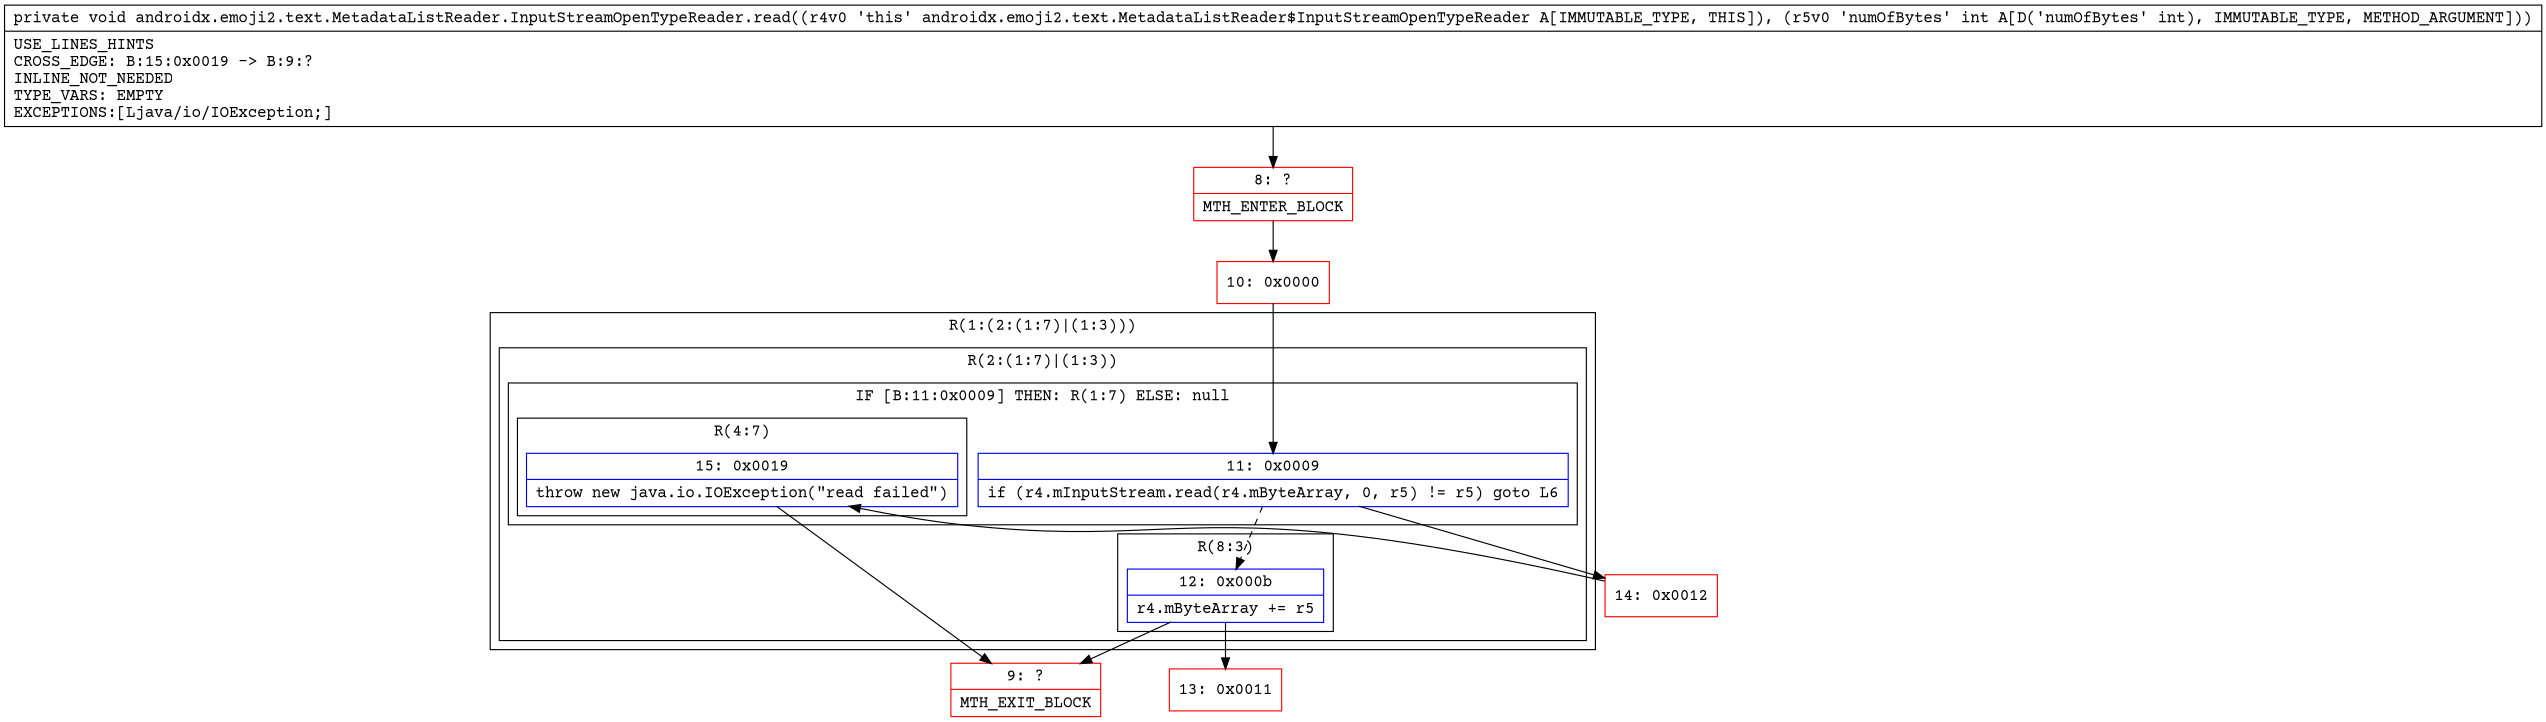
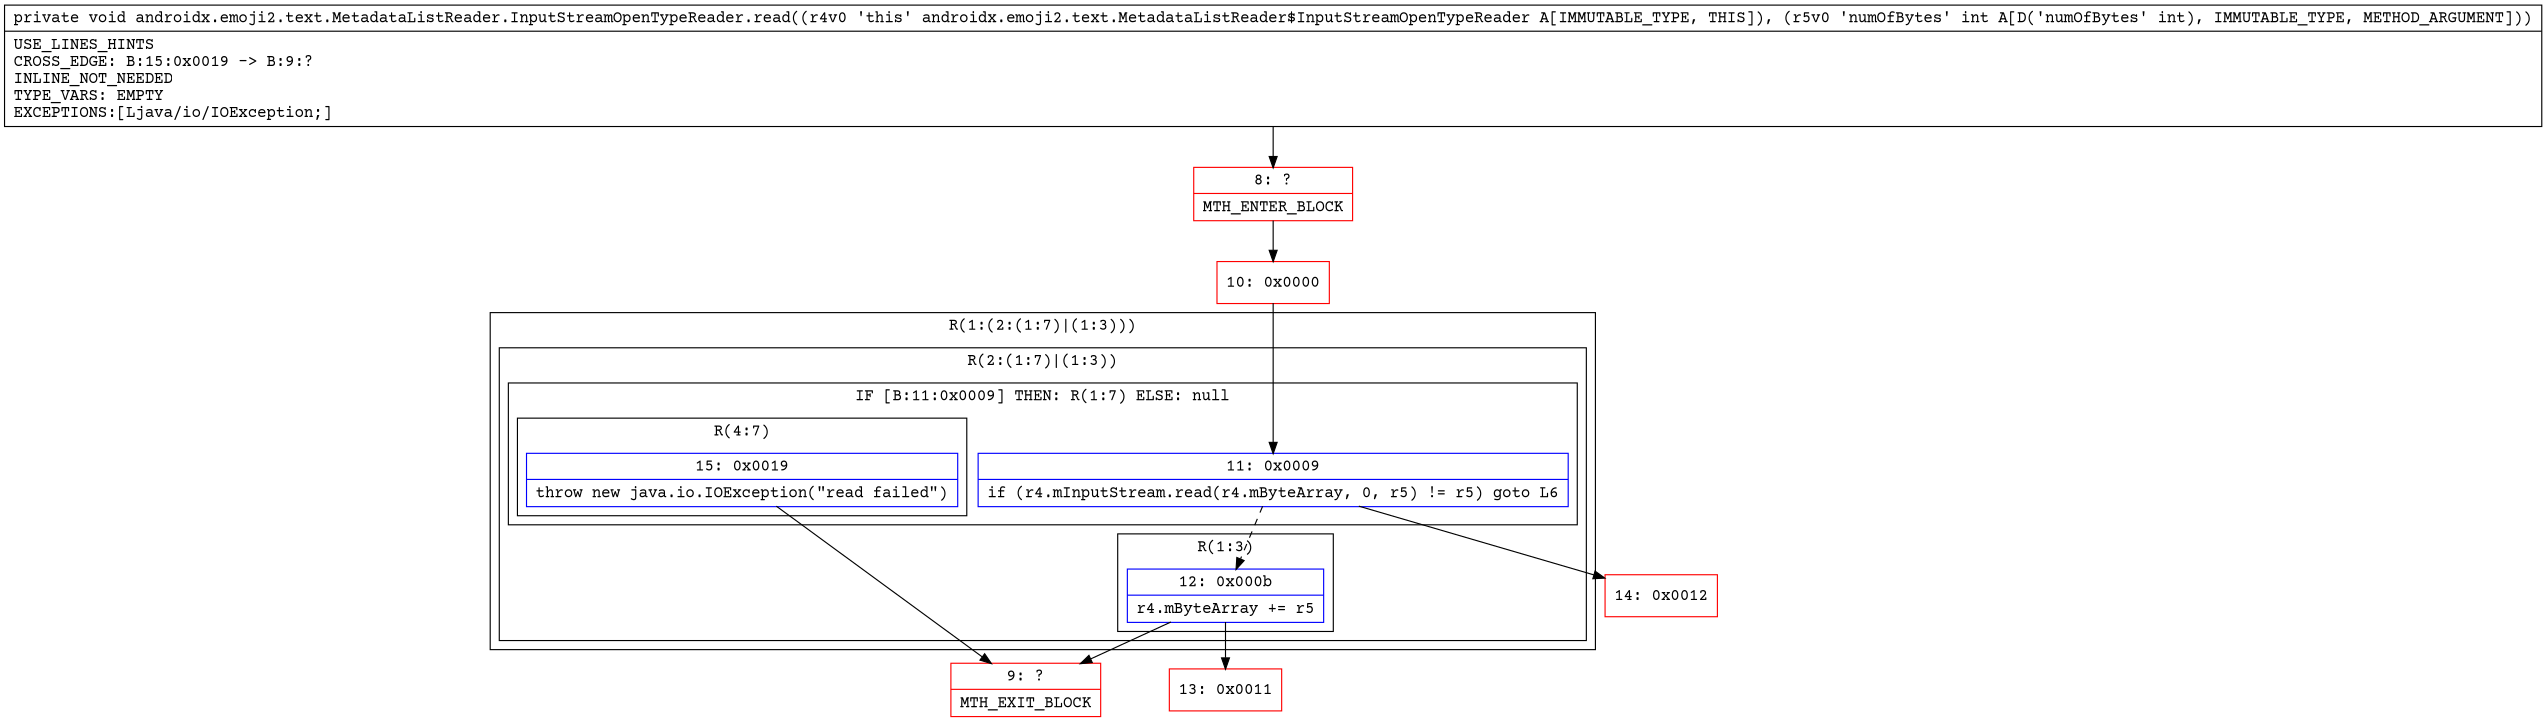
(1346, 535) -> none
(1226, 547) -> (1226, 547)
